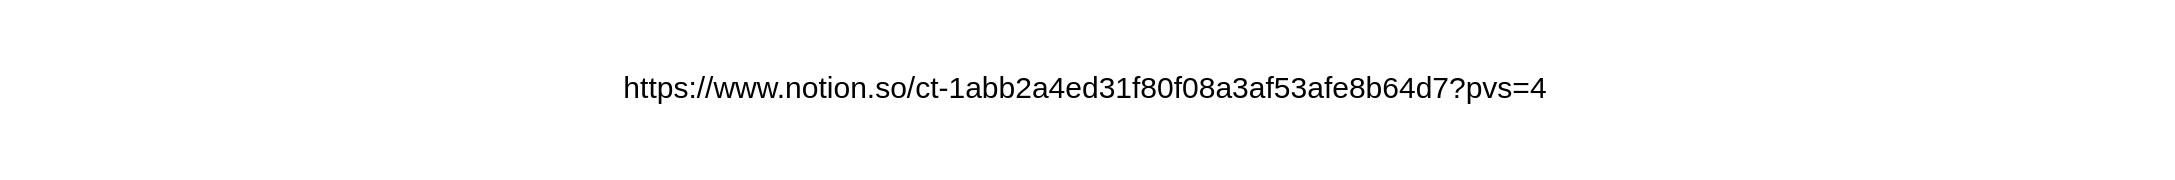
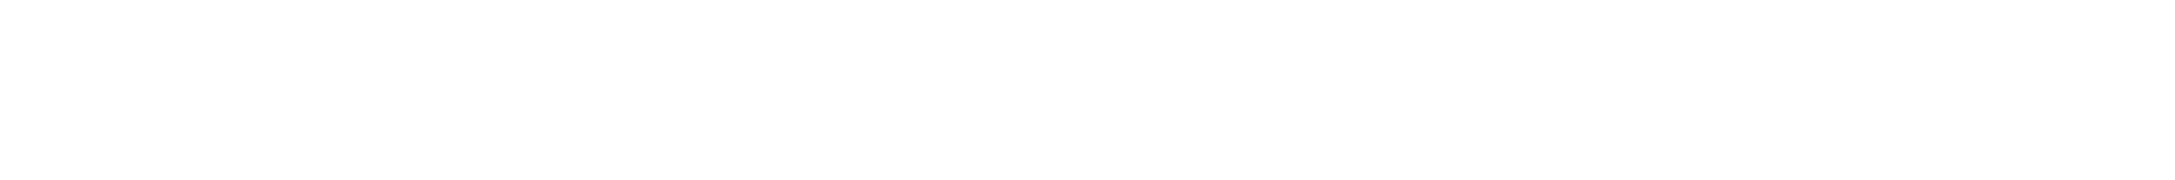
(1086, 89) -> none
